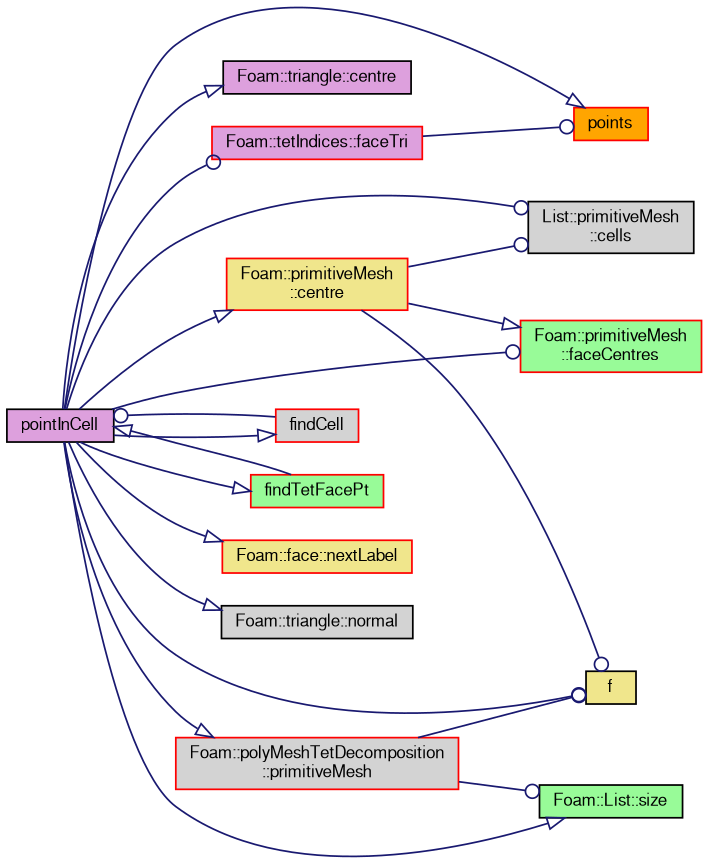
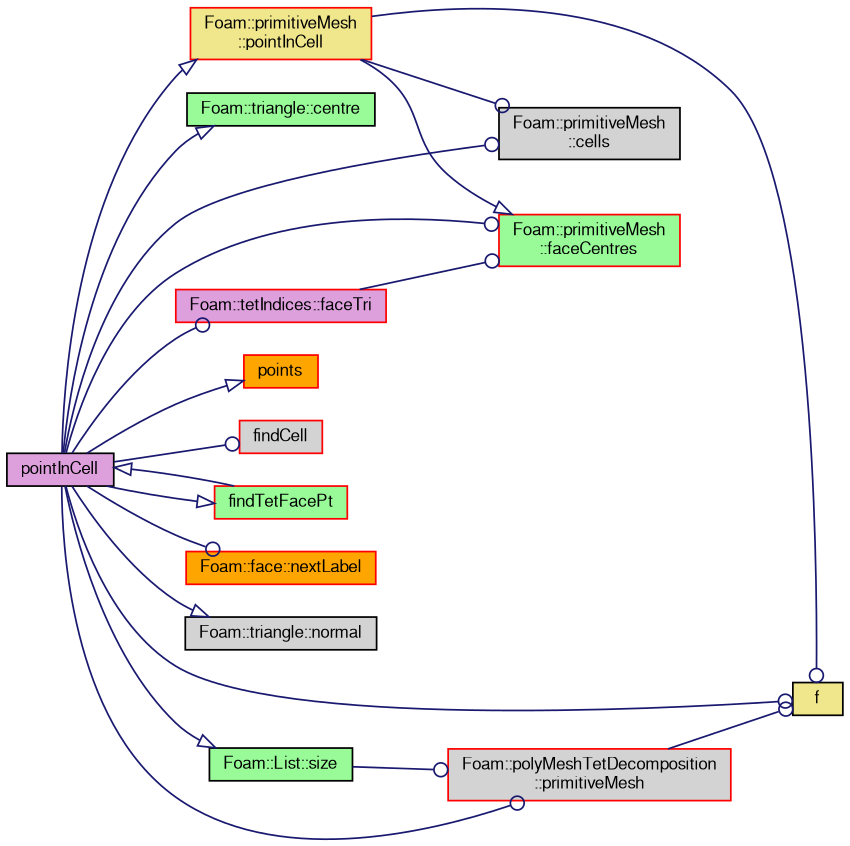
(317, 77) -> (281, 109)
(491, 132) -> (422, 276)
(611, 227) -> (589, 134)
(317, 284) -> (281, 34)
(202, 414) -> none
(197, 437) -> (170, 453)
(135, 497) -> (145, 520)
(317, 557) -> (281, 568)
(105, 599) -> (178, 798)
(492, 786) -> (393, 768)
